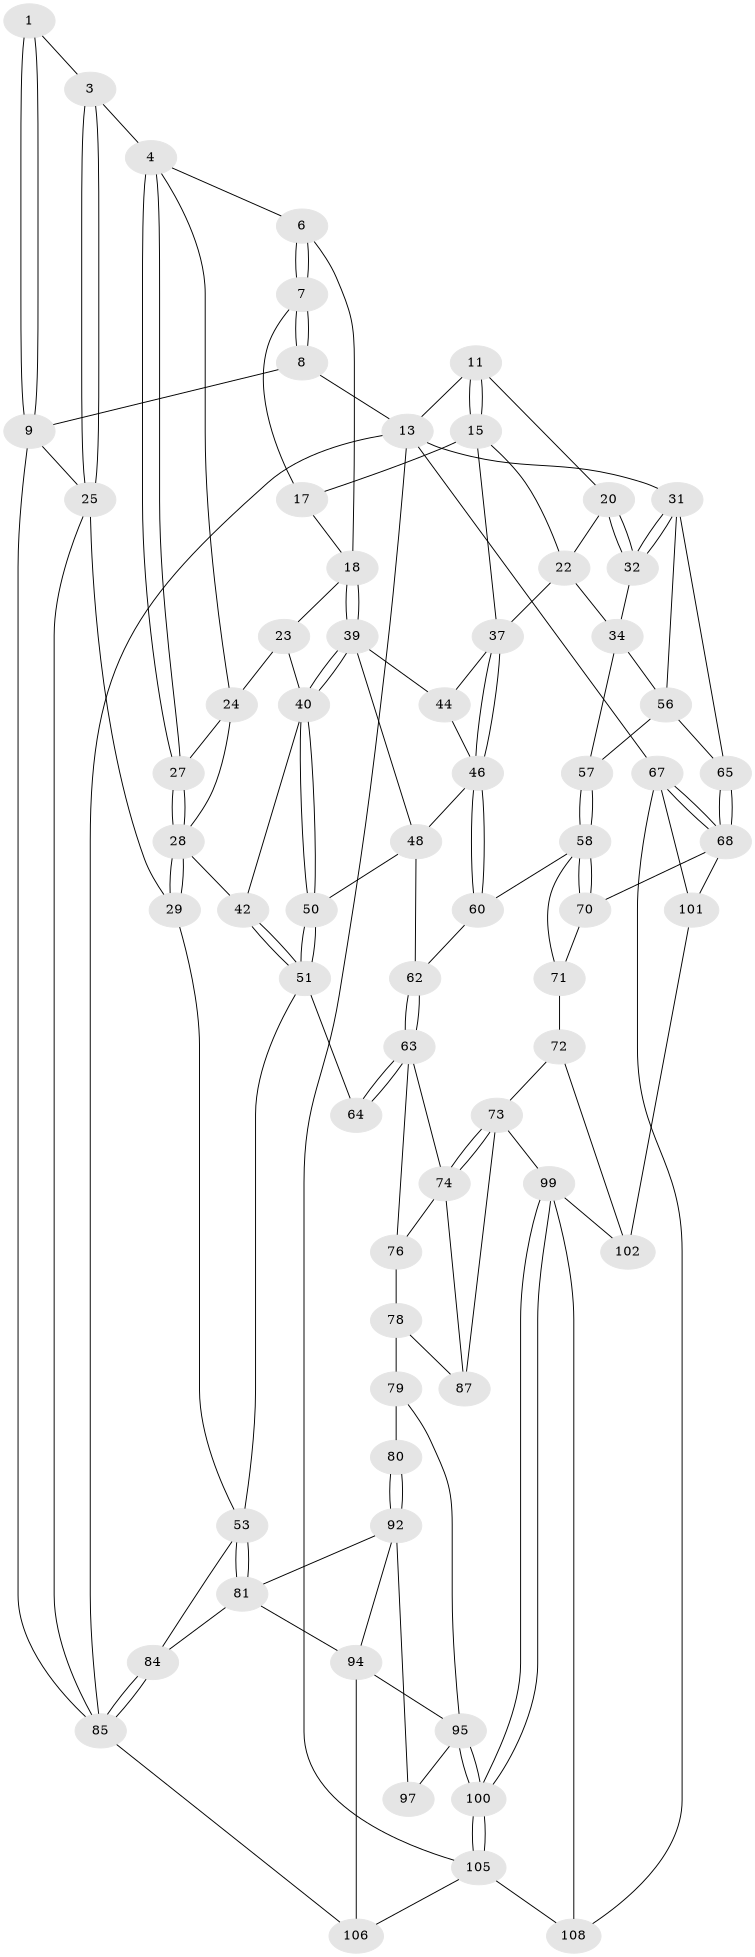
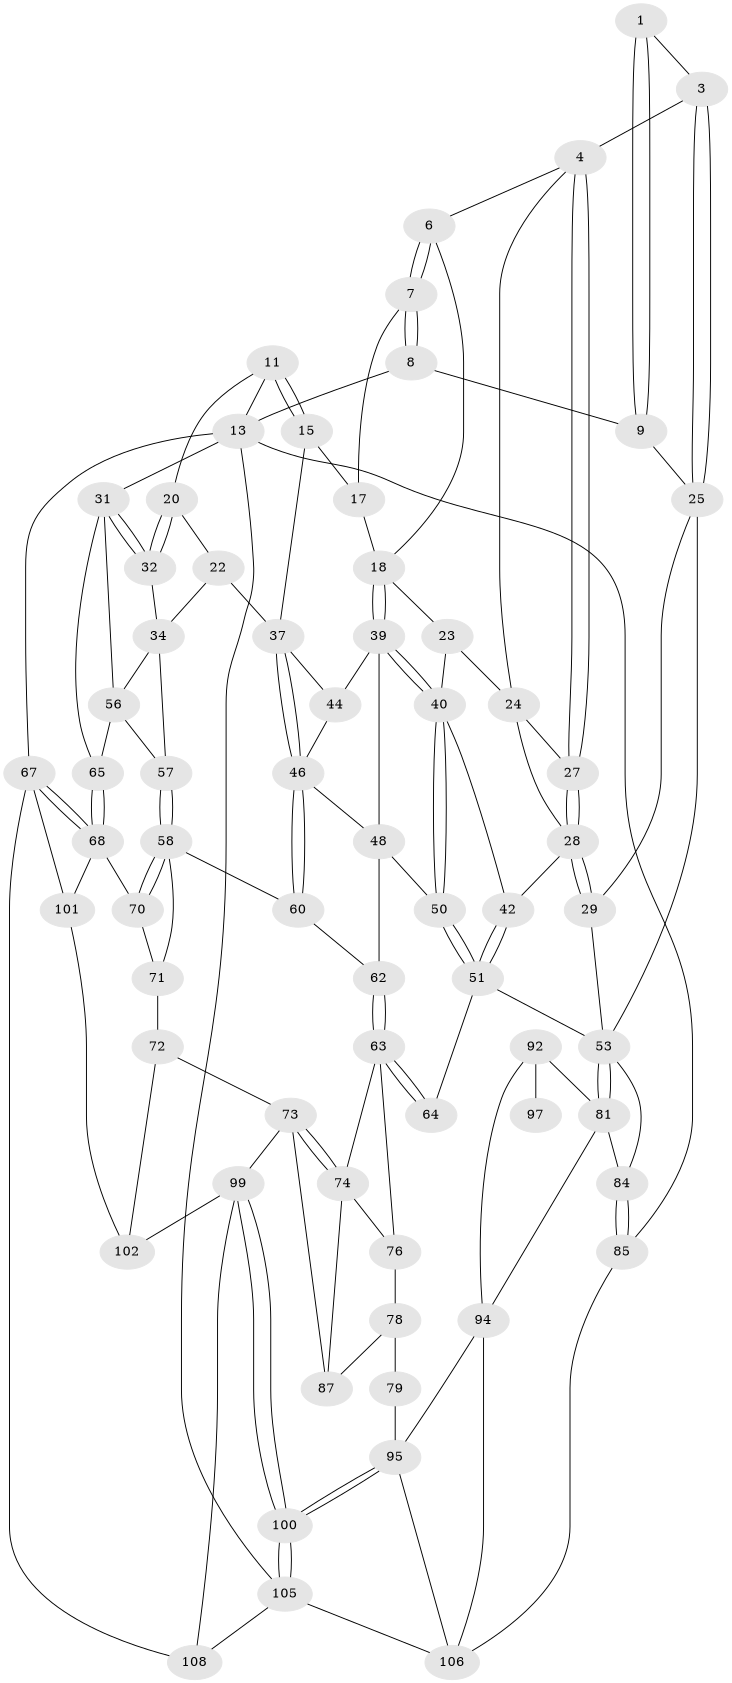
(532, 494) -> none
(18, 1093) -> none
(54, 1117) -> (697, 782)
(396, 1457) -> none
(435, 1765) -> (424, 1560)
